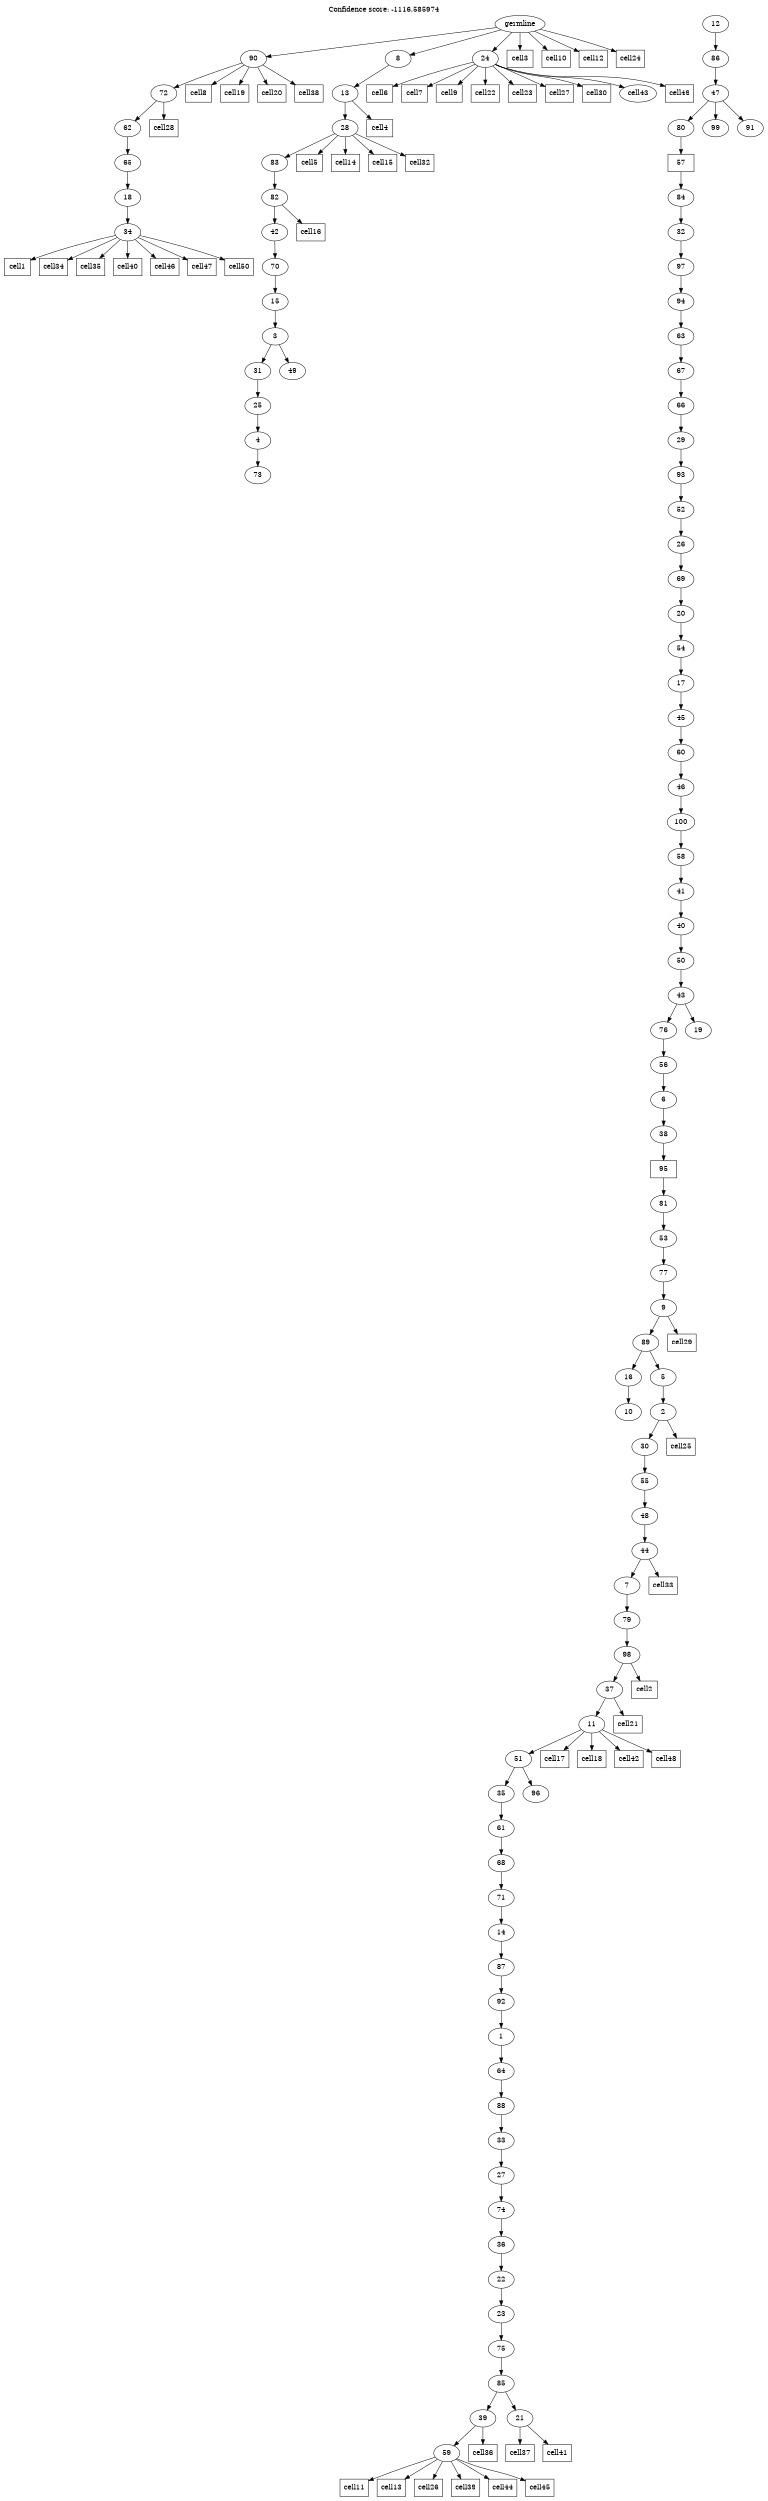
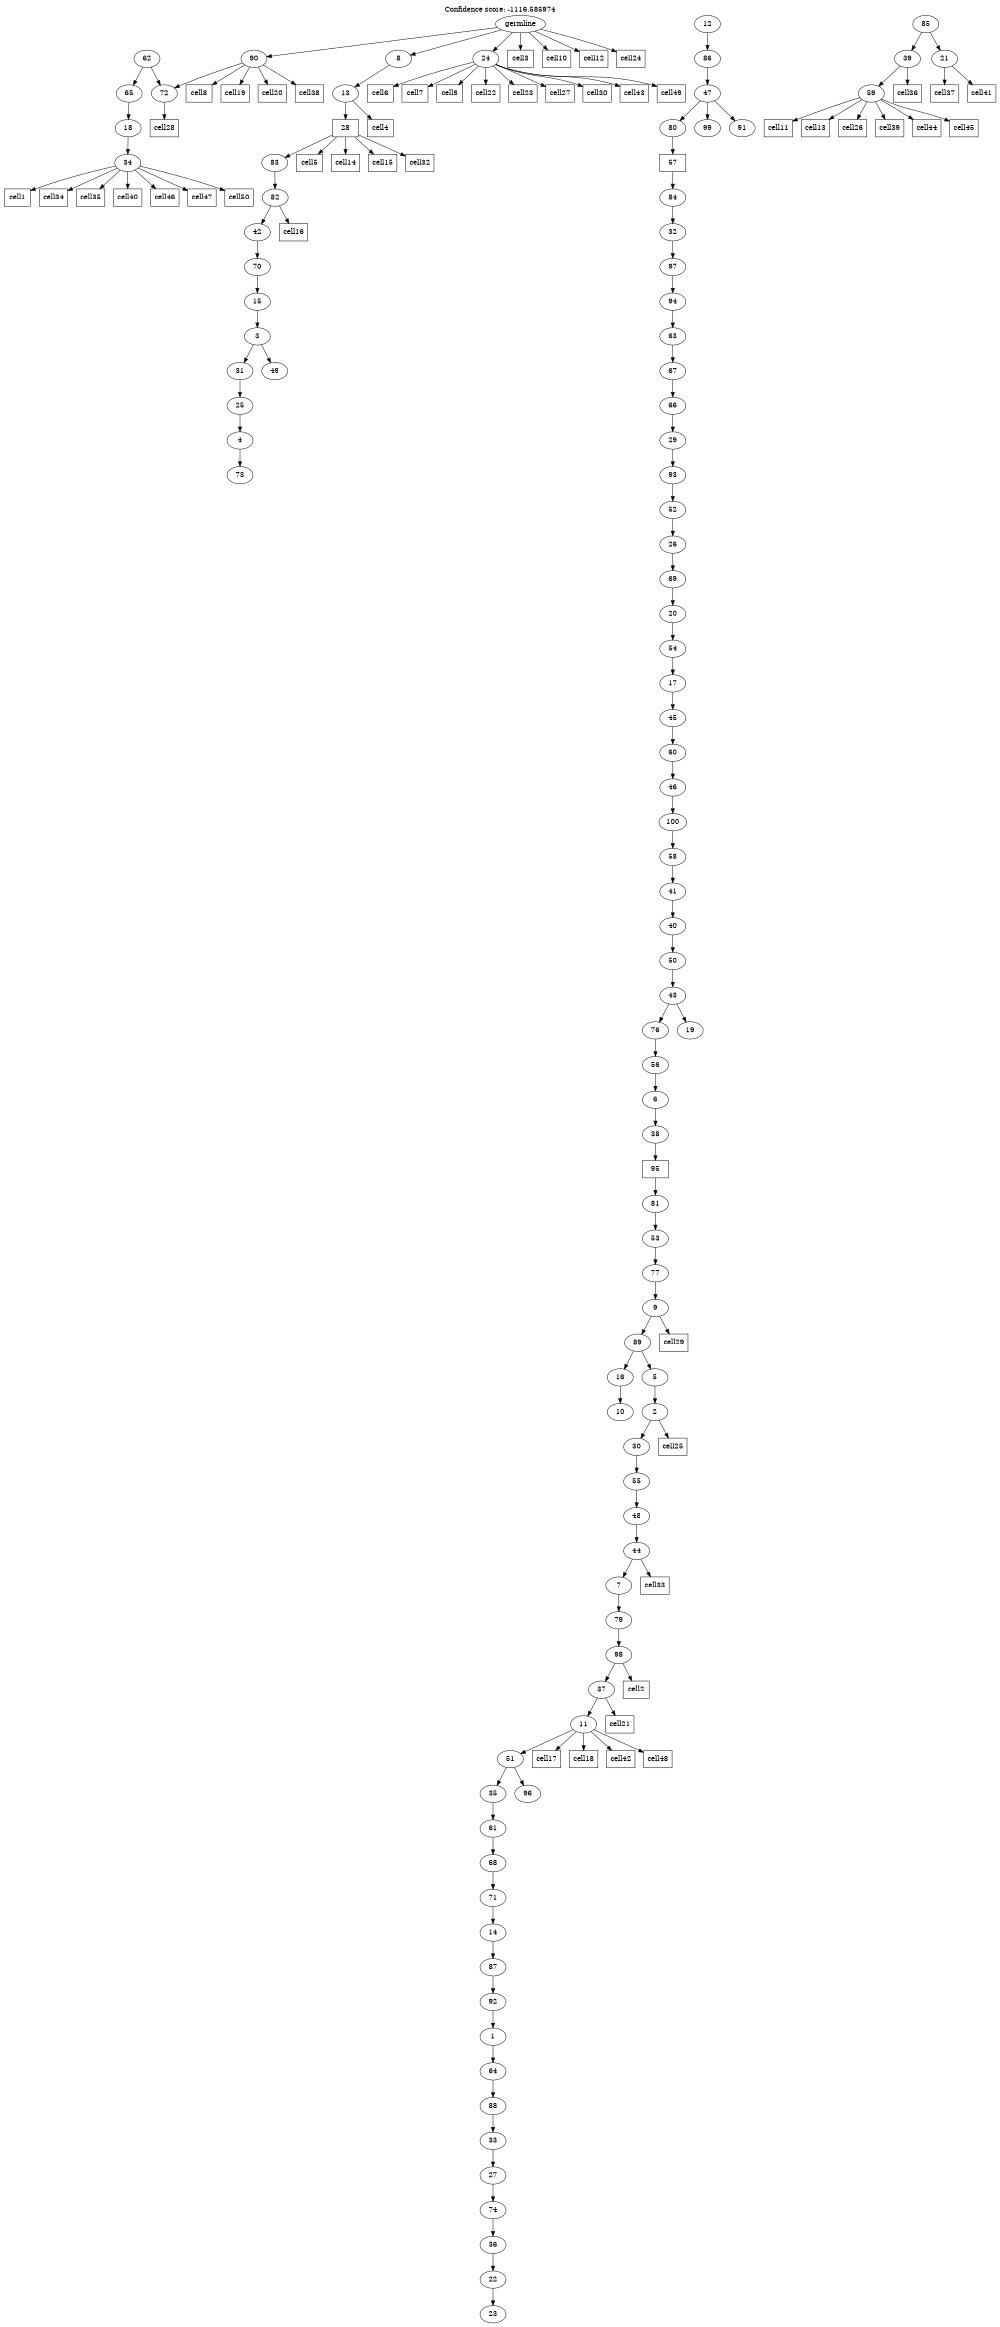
(638, 93) -> (634, 93)
(148, 109) -> (155, 74)
(345, 128) -> (346, 128)
(501, 2349) -> none
